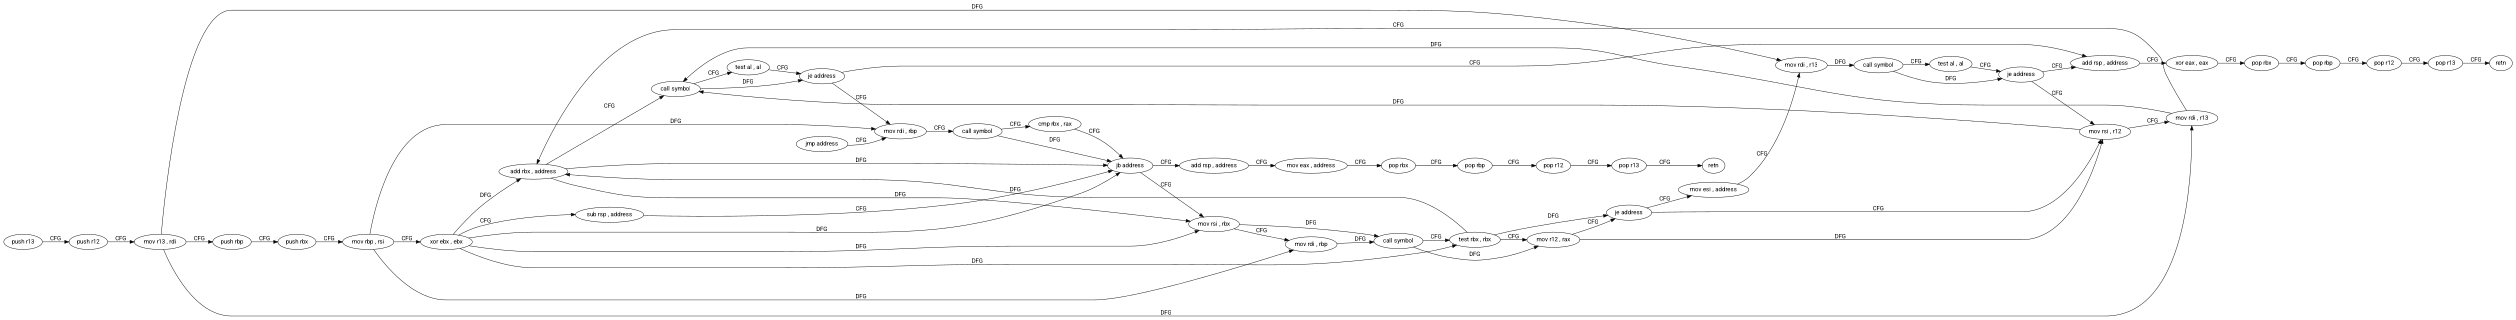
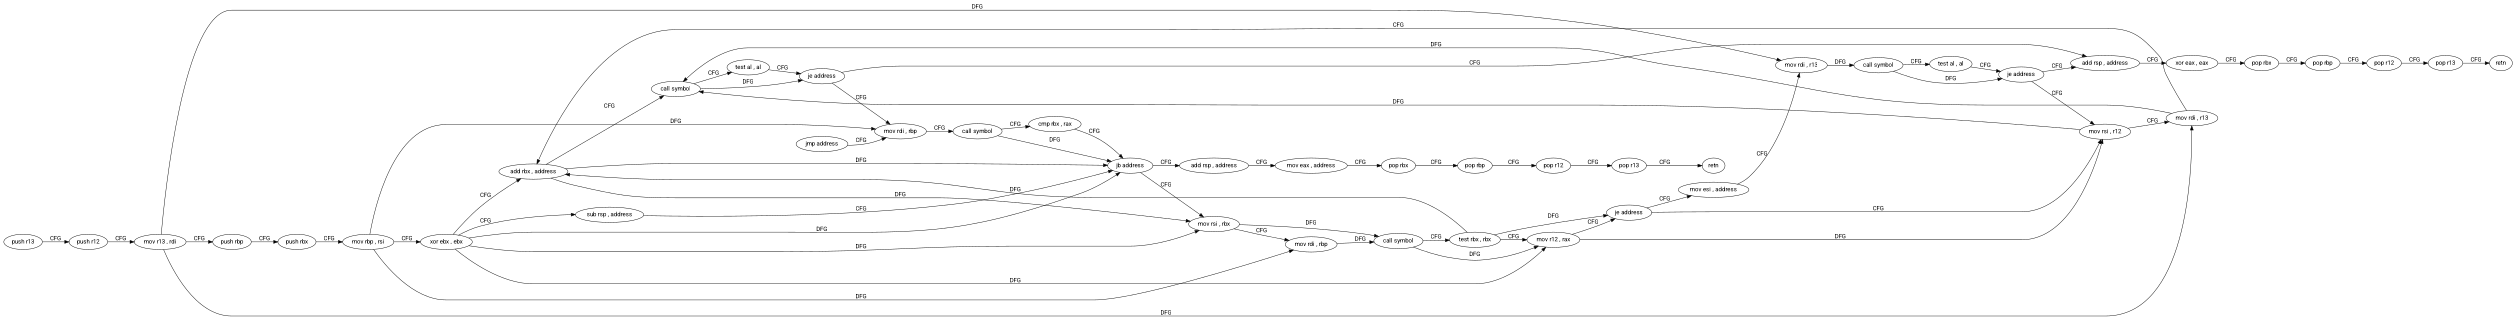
(486, 195) -> (486, 195)
(955, 265) -> (999, 284)
